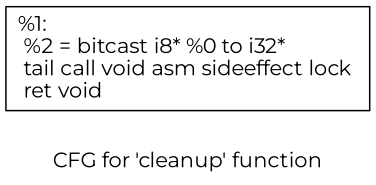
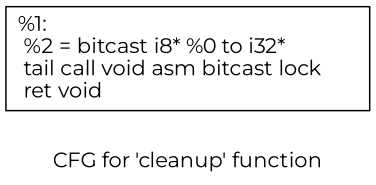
(188, 69) -> (172, 69)
